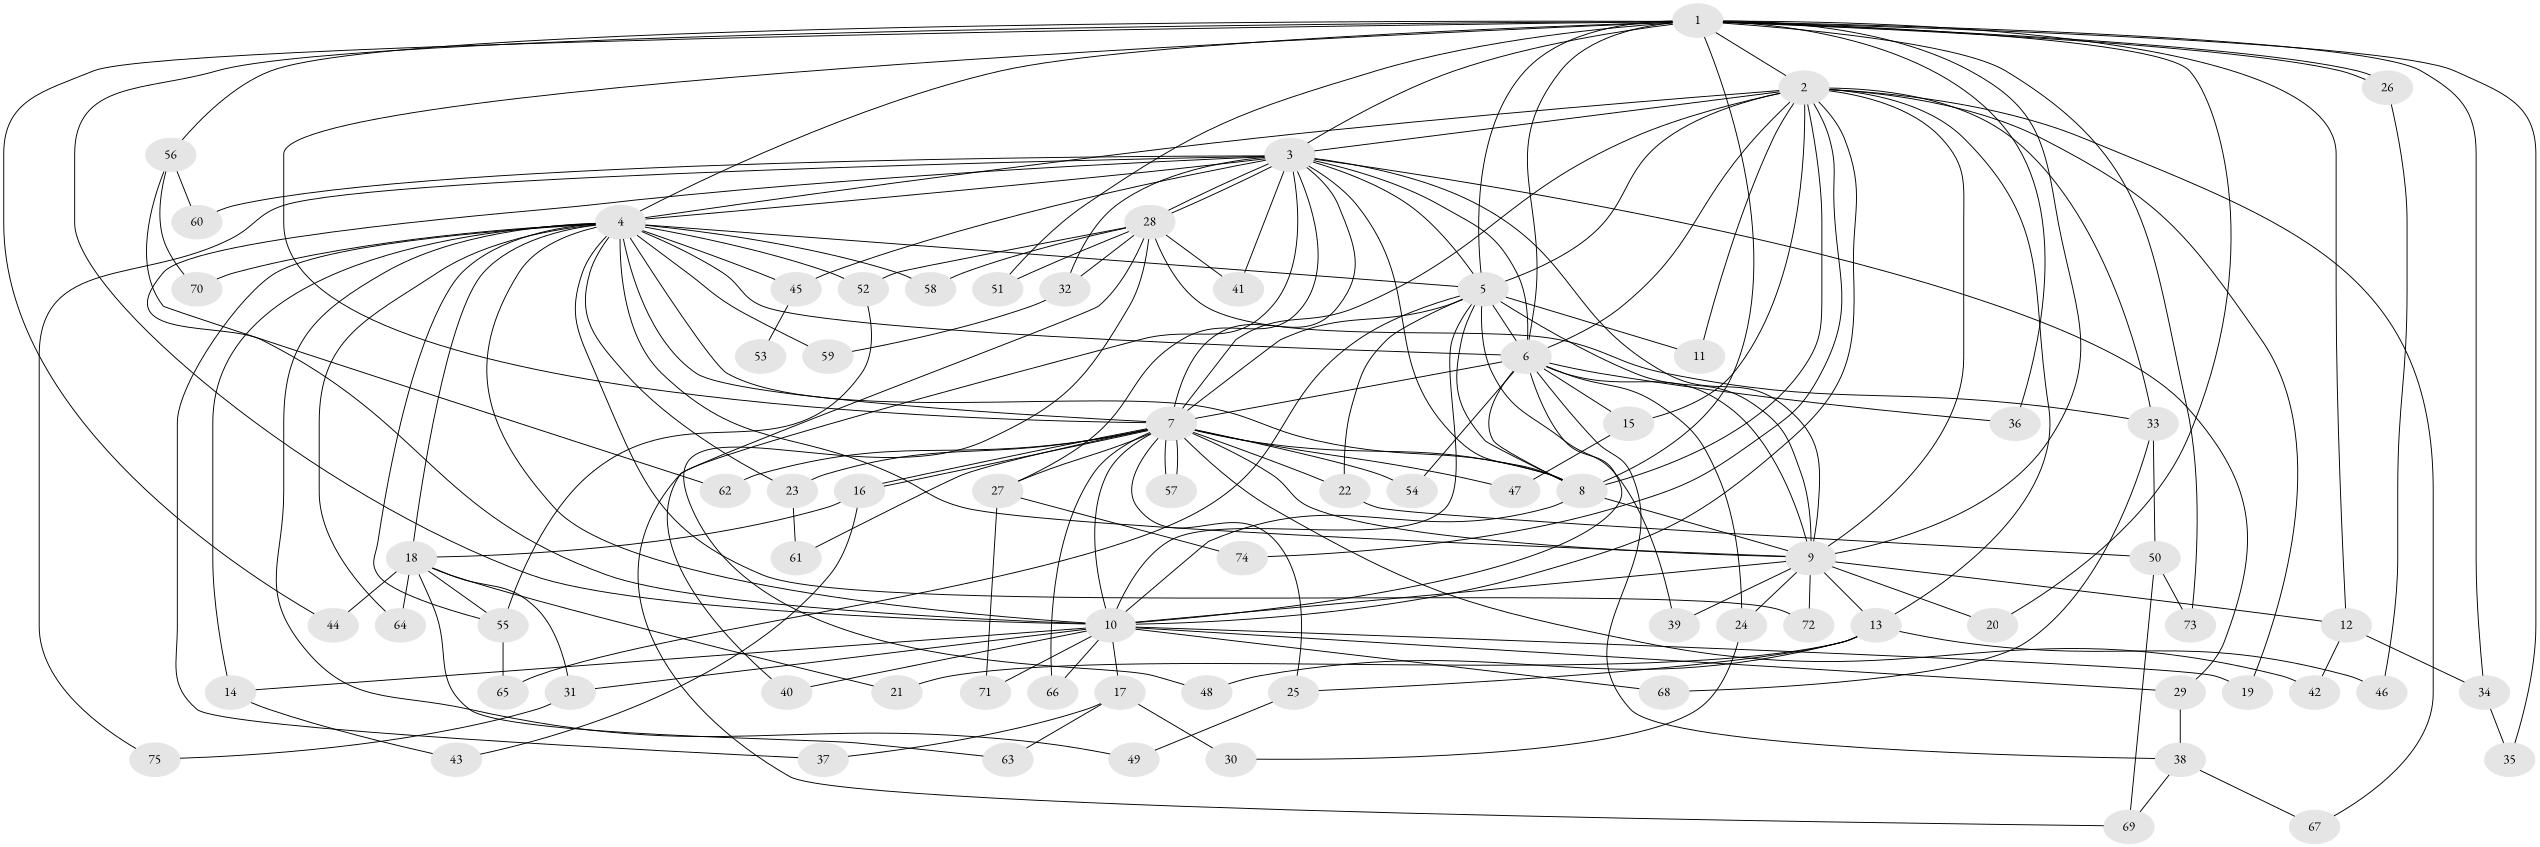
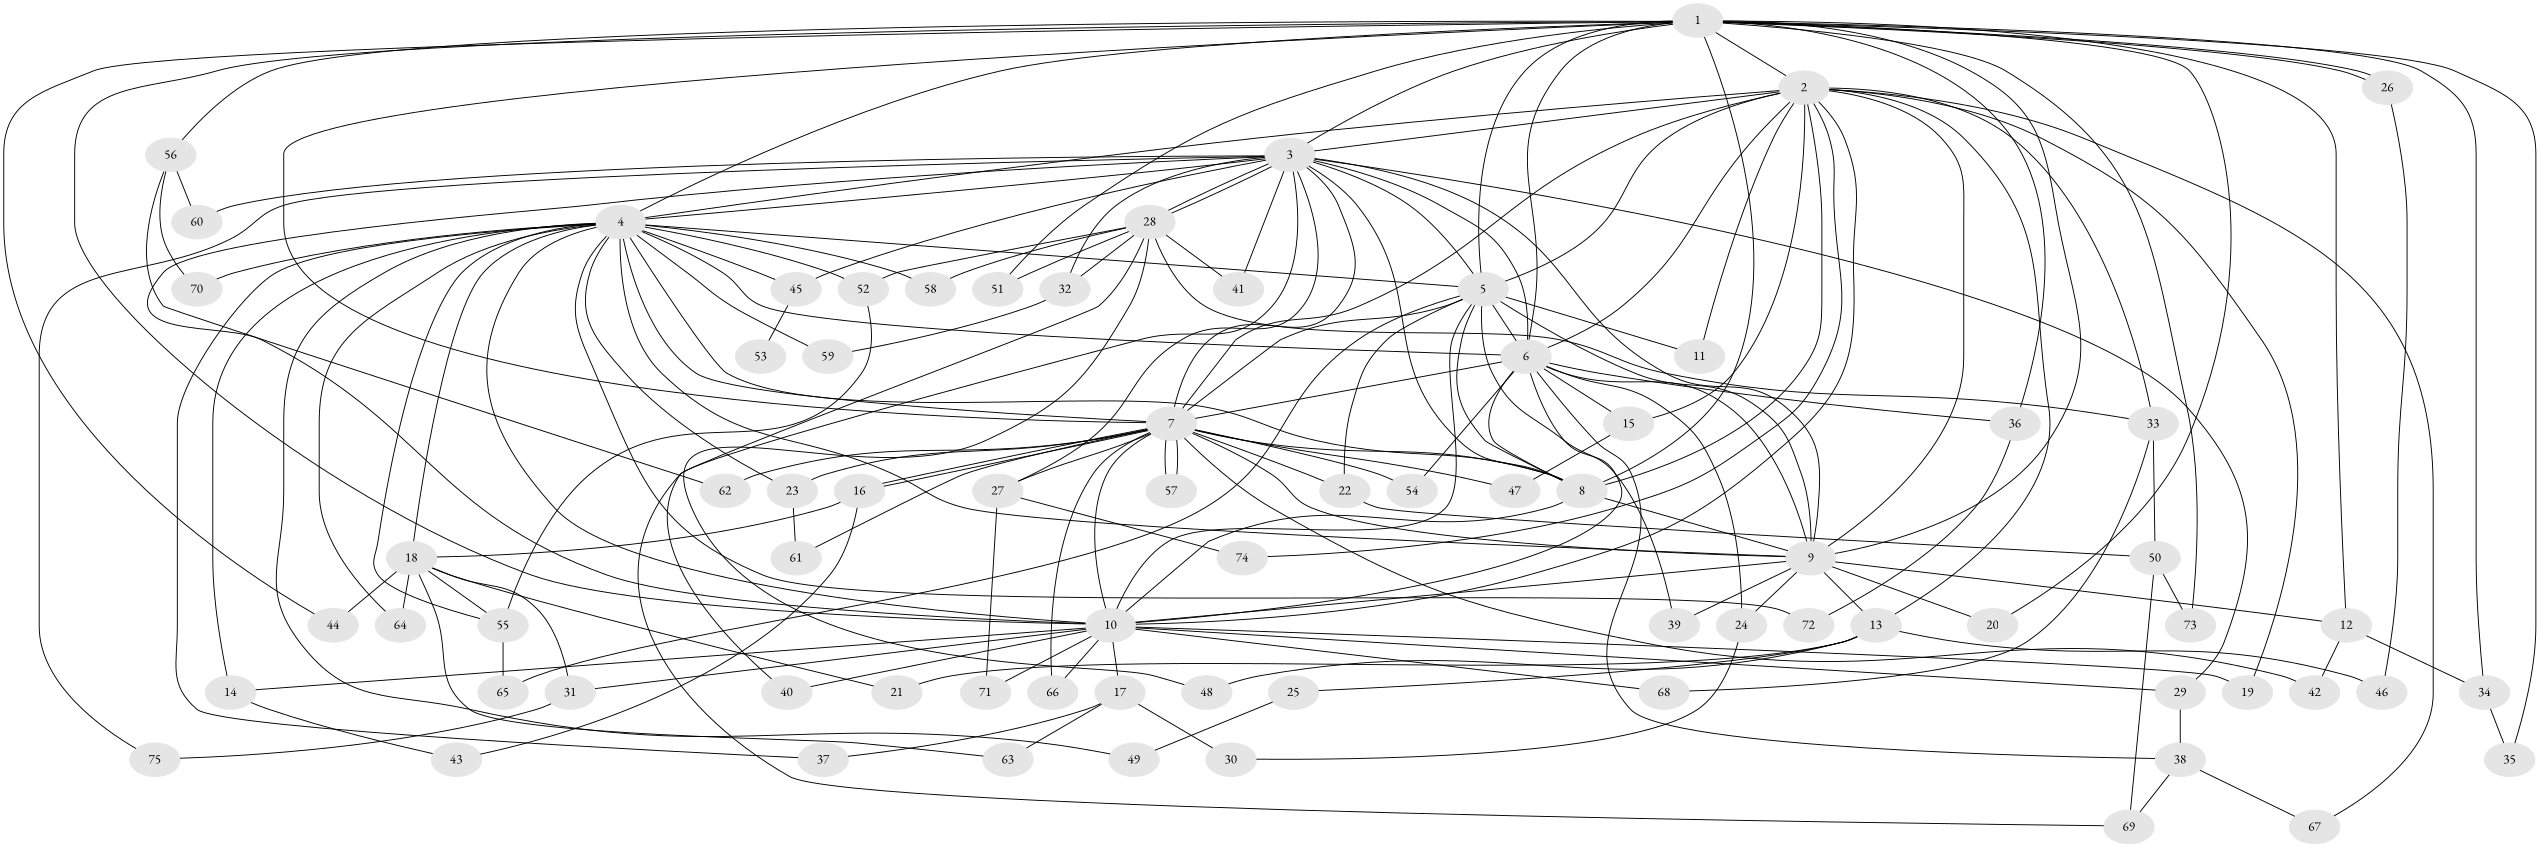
(1237, 523) -> none
(1810, 592) -> (1947, 536)
